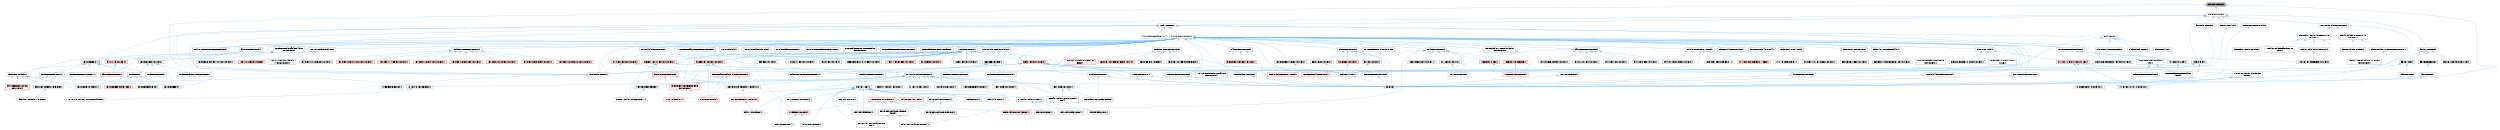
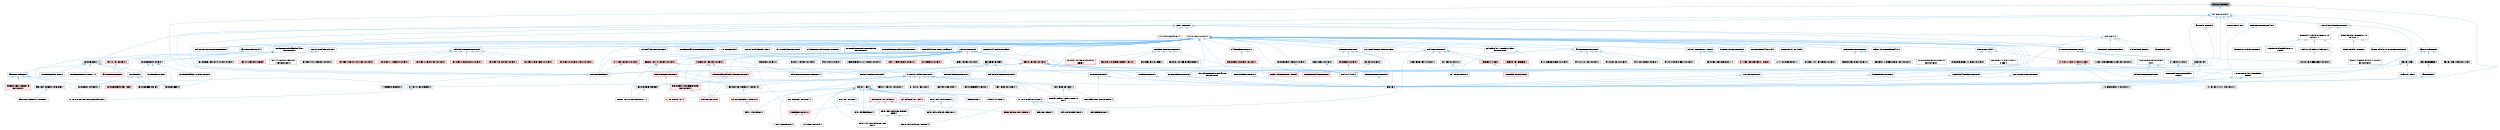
(1803, 70) -> (1809, 70)
(18, 87) -> (18, 87)
